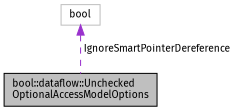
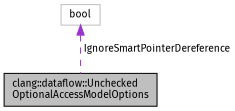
(81, 90) -> (81, 90)
